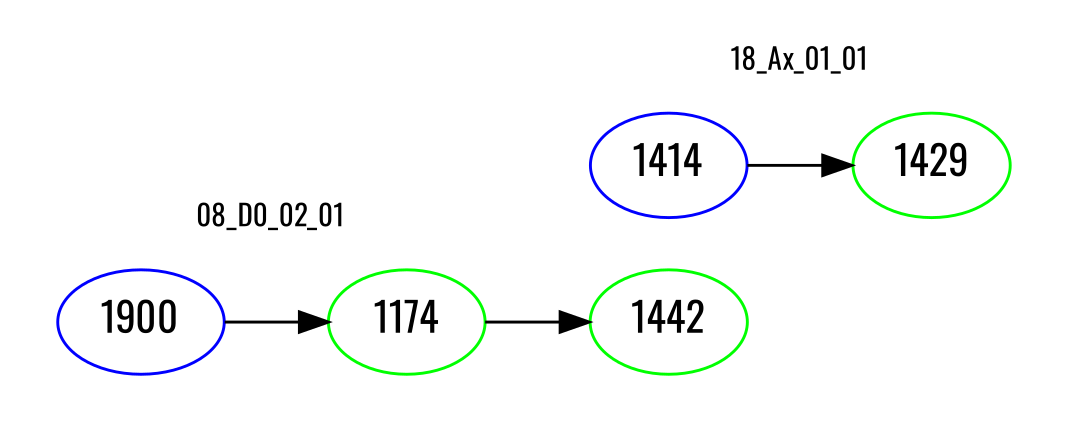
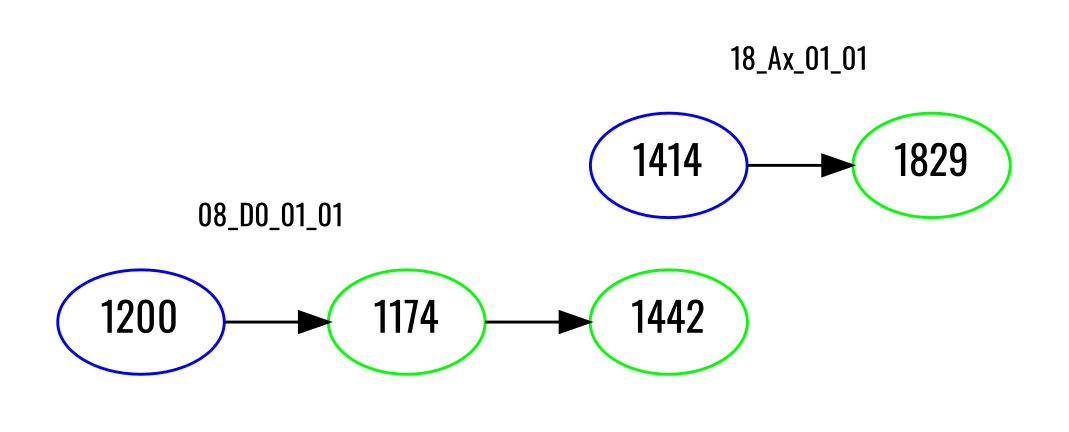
(932, 165) -> (932, 165)
(272, 219) -> (272, 219)
(141, 322) -> (141, 322)
